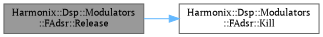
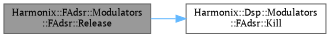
(74, 19) -> (77, 19)
